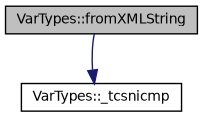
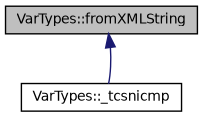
(92, 52) -> (111, 66)
